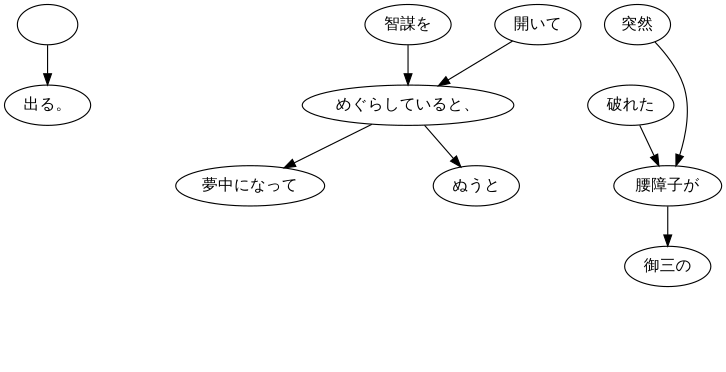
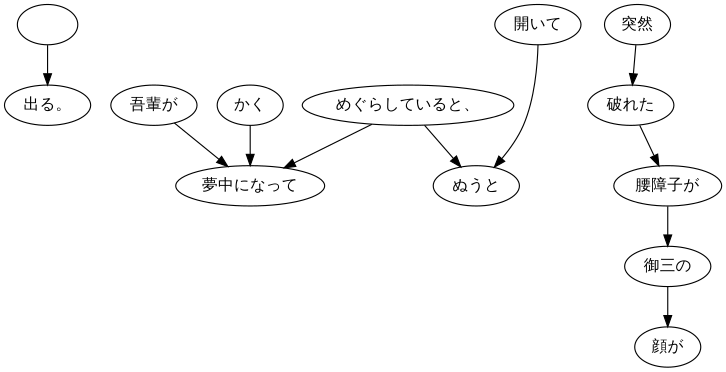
(408, 25) -> none
(480, 61) -> (530, 105)
(686, 94) -> (635, 59)
none -> (154, 105)
none -> (250, 105)
none -> (668, 347)
